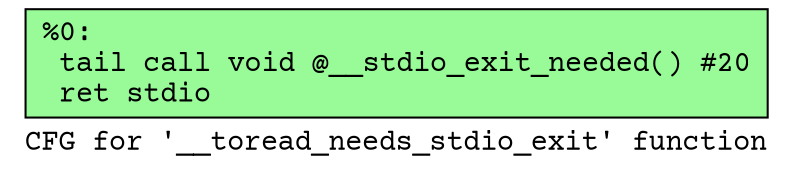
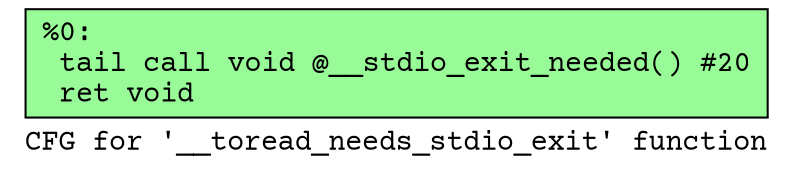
(127, 93) -> (119, 93)
